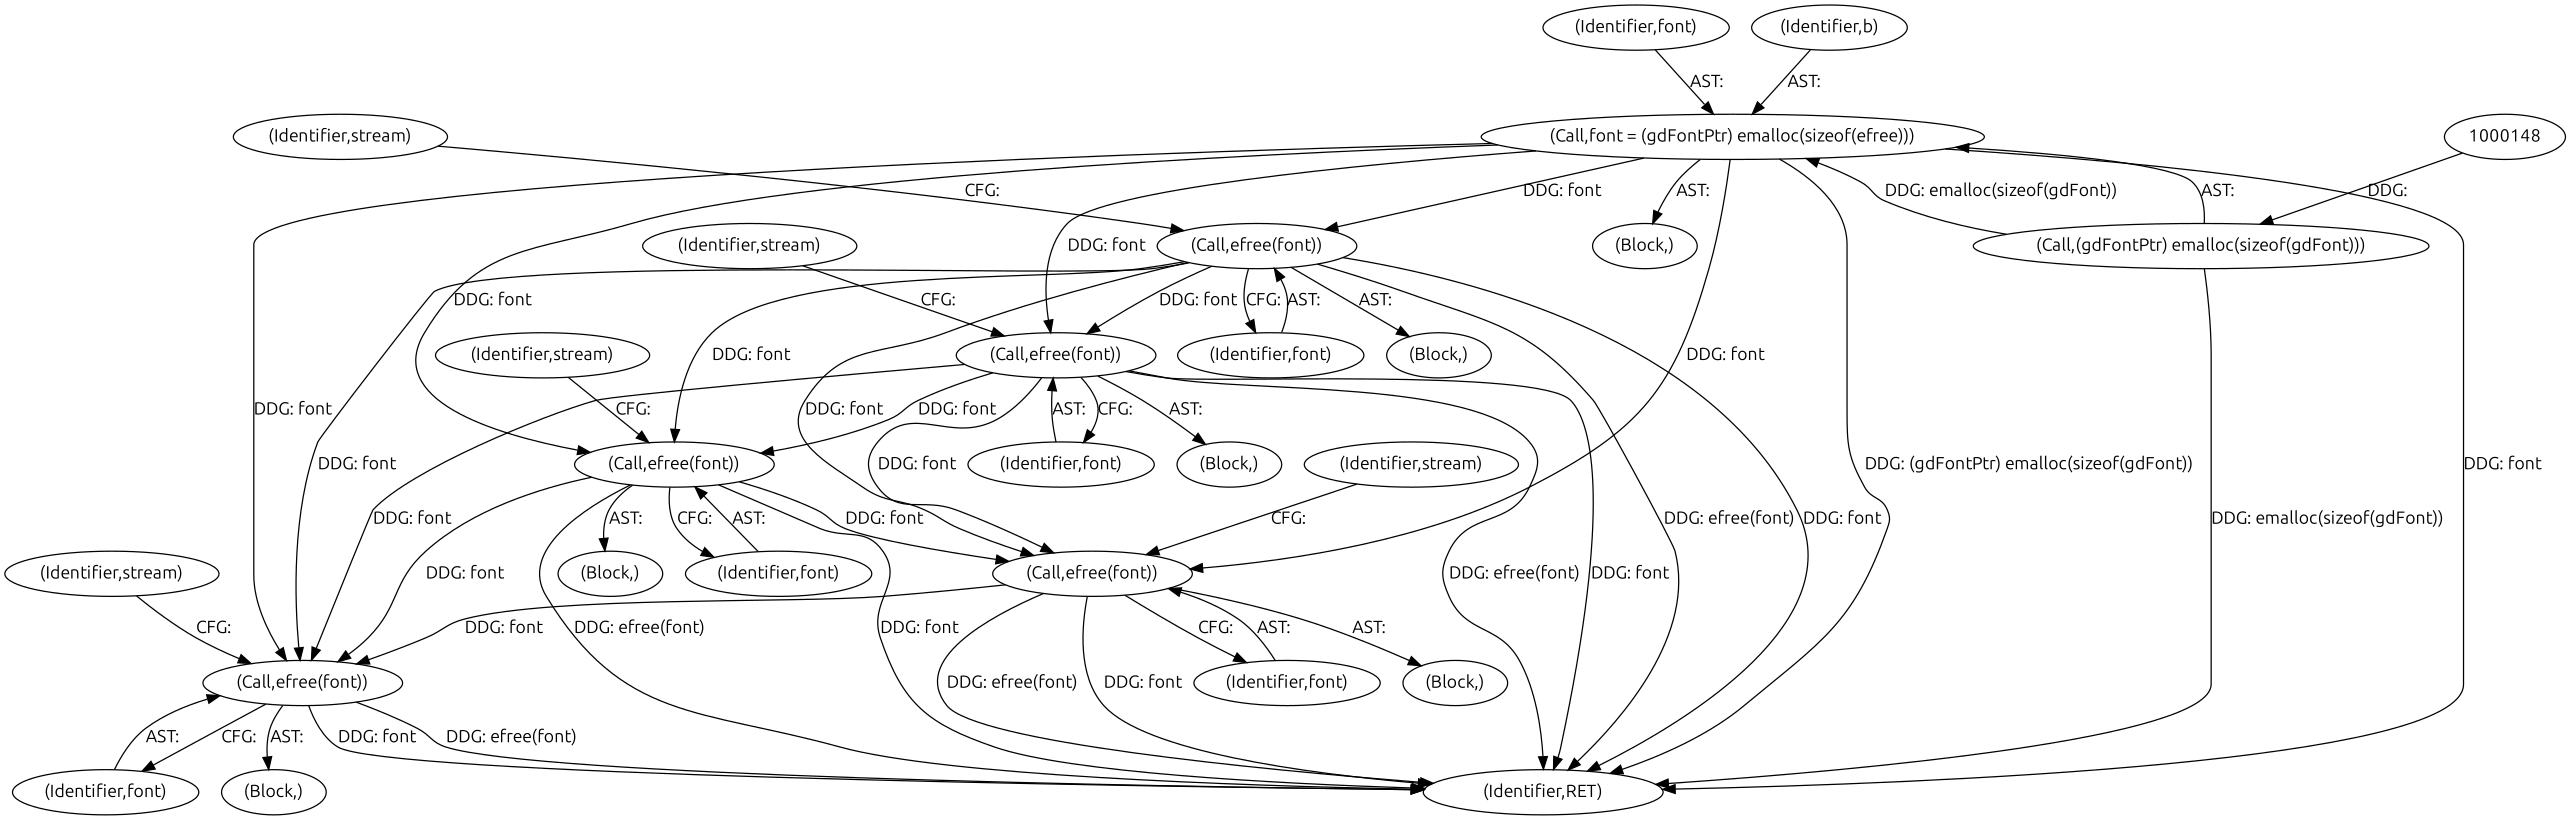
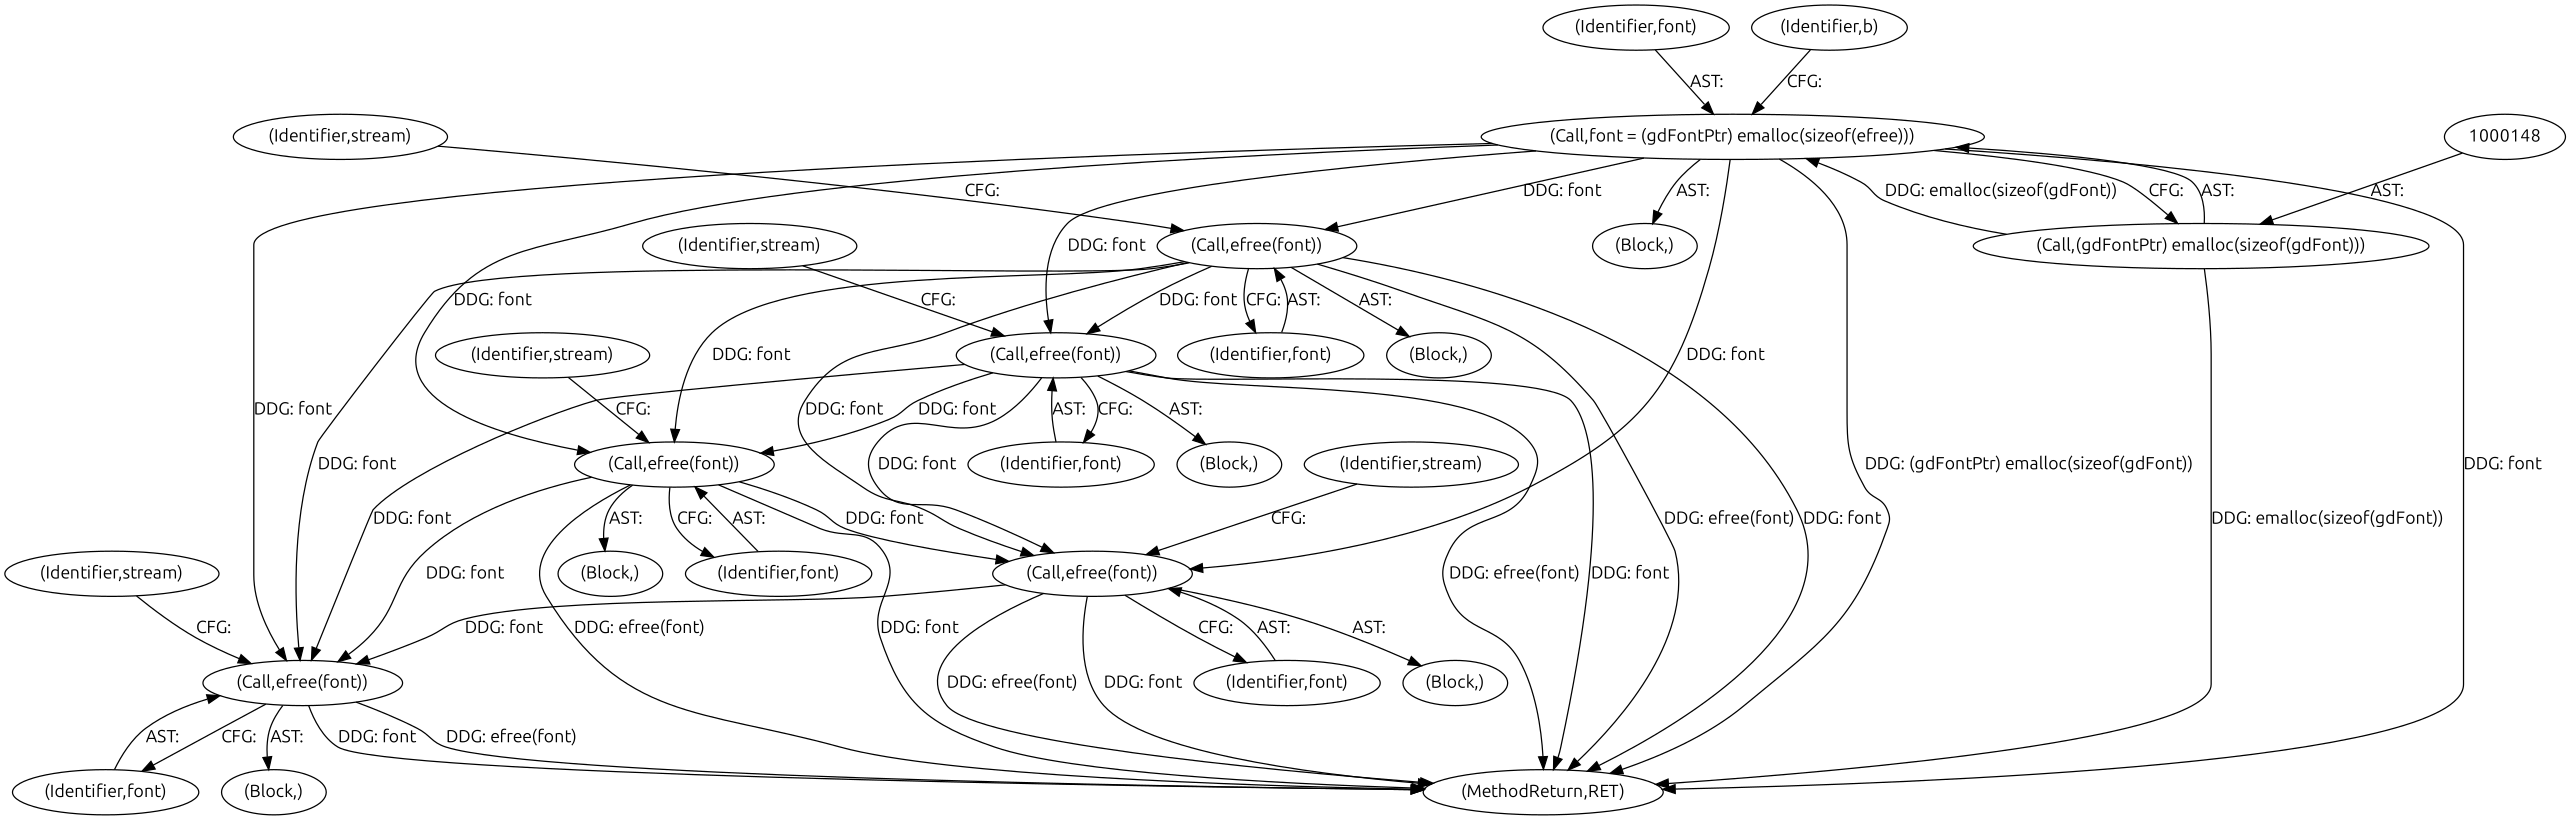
(1807, 82) -> (1807, 82)
none -> (2057, 166)
(2390, 191) -> (2390, 191)
(1543, 792) -> (1543, 792)
